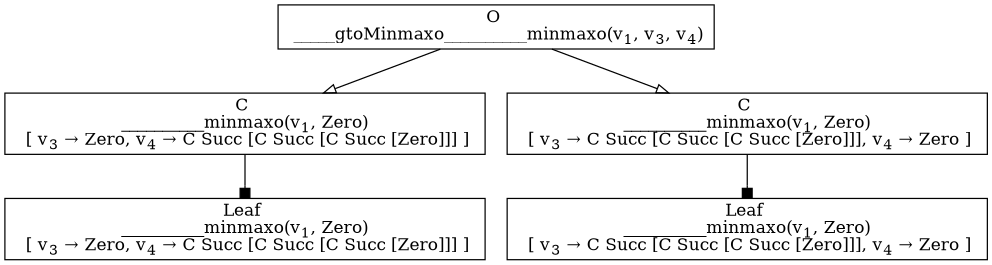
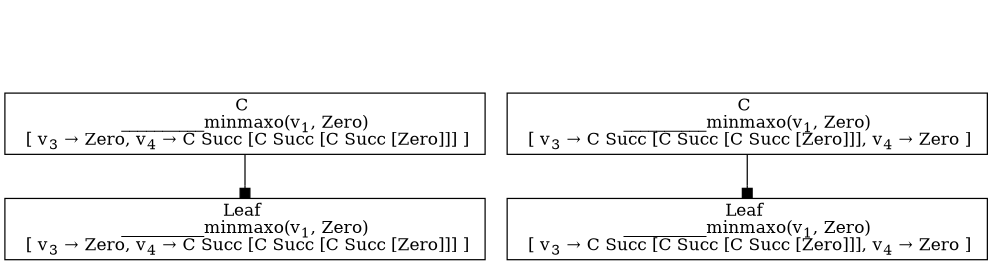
(496, 27) -> none
